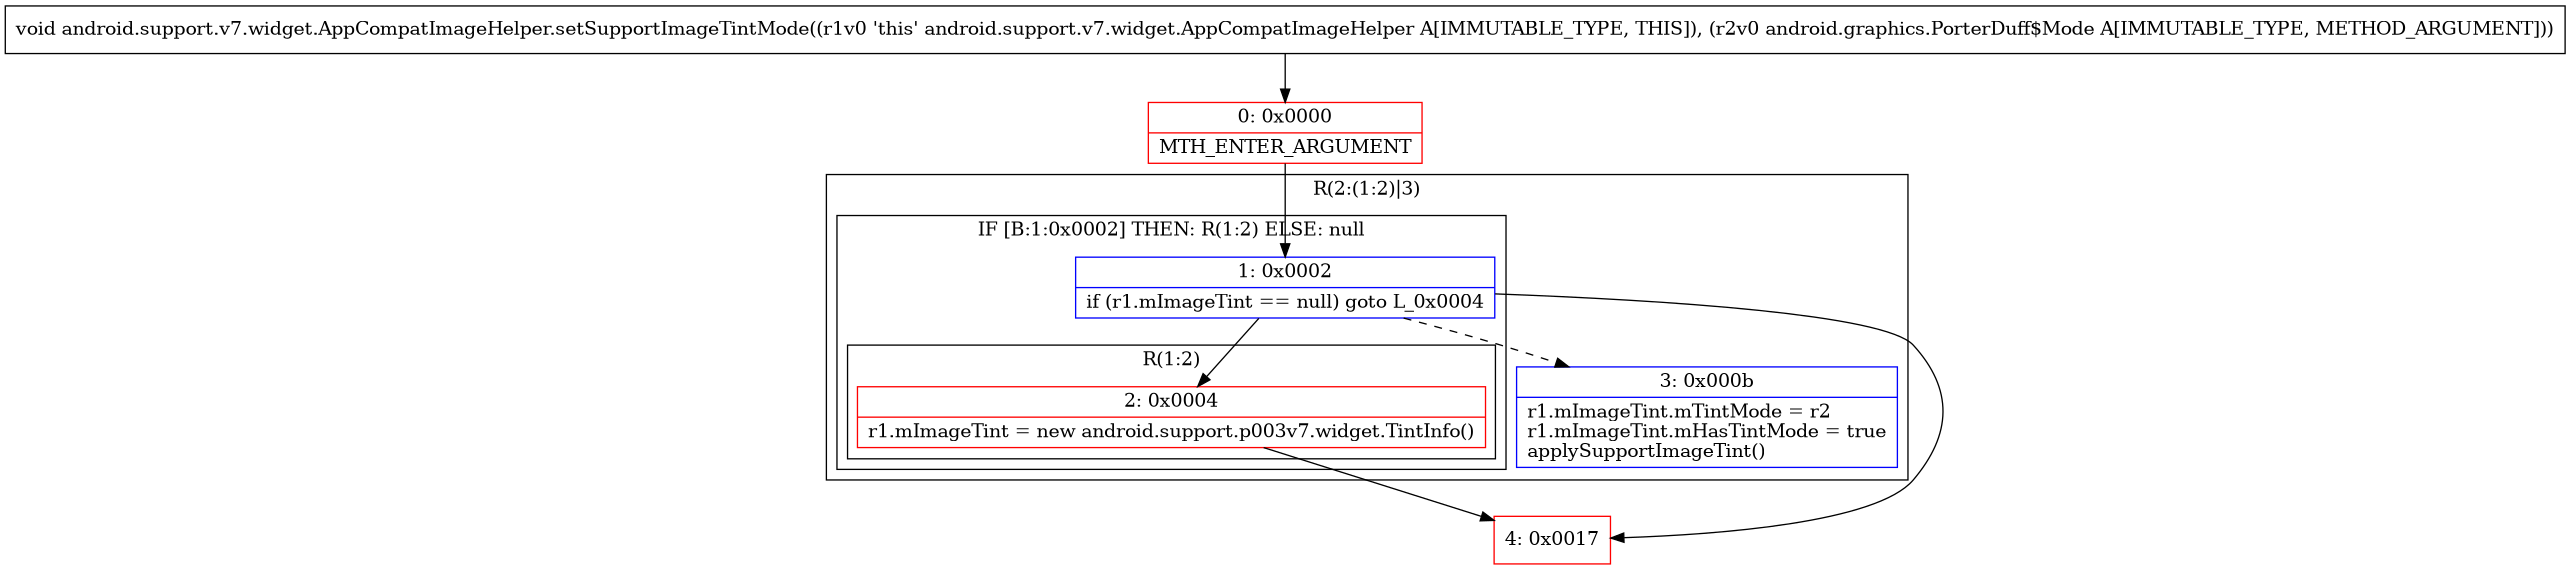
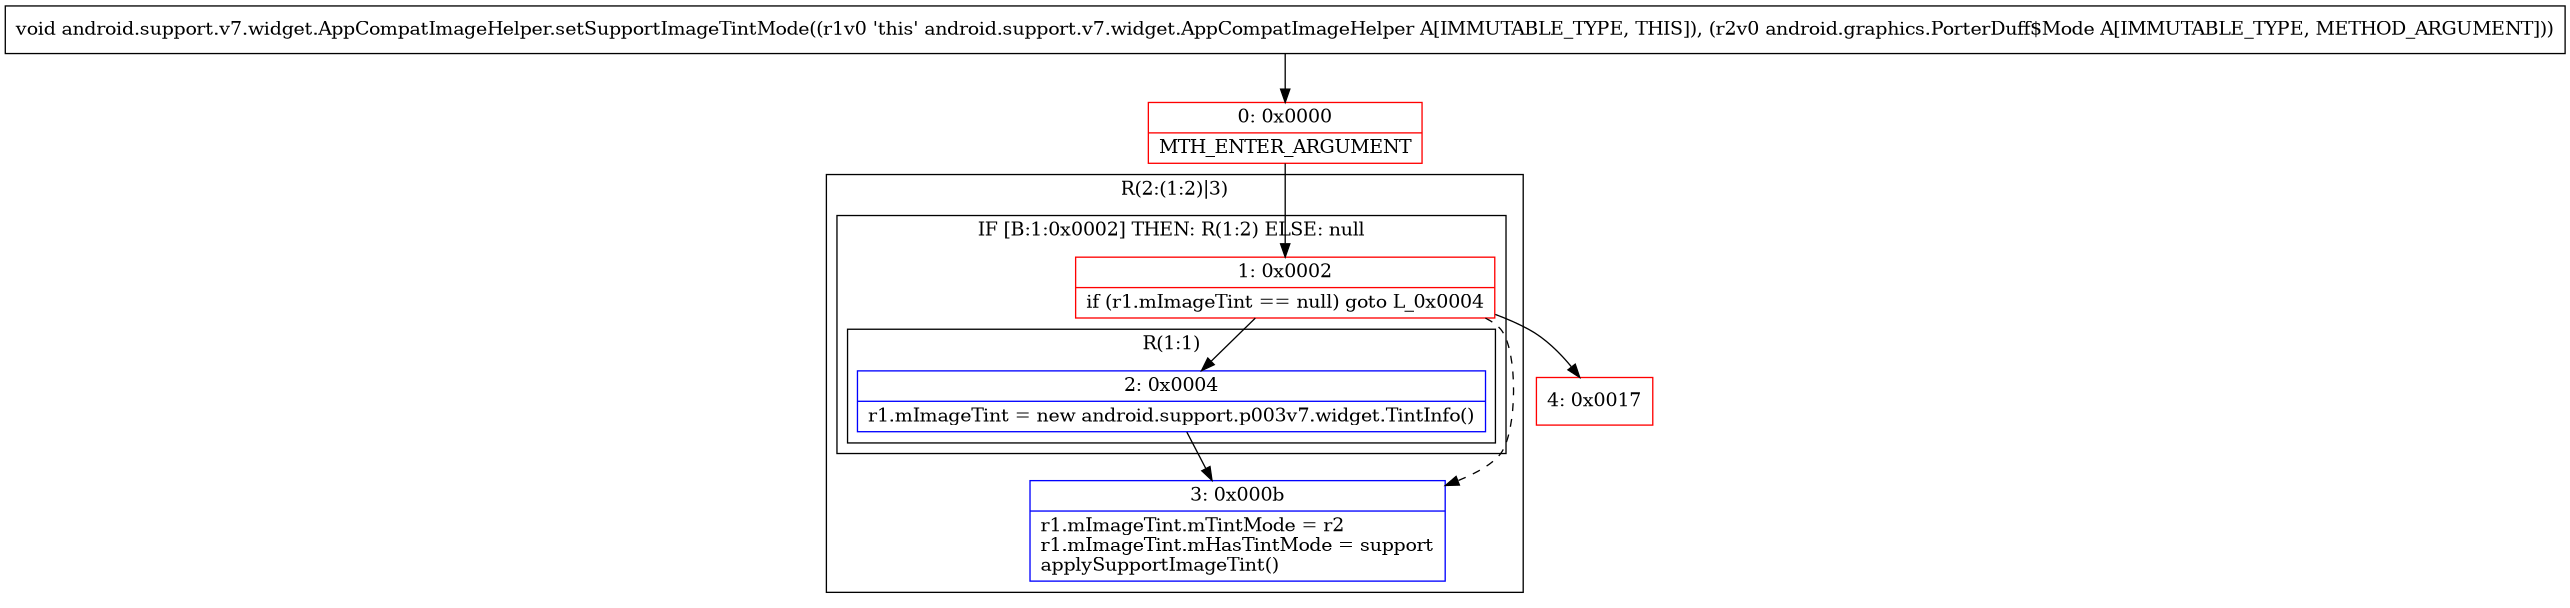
(1285, 288) -> (1285, 288)
(1171, 360) -> (1171, 344)
(1171, 417) -> (1171, 401)
(1707, 432) -> (1238, 545)
(1394, 489) -> (1196, 450)
